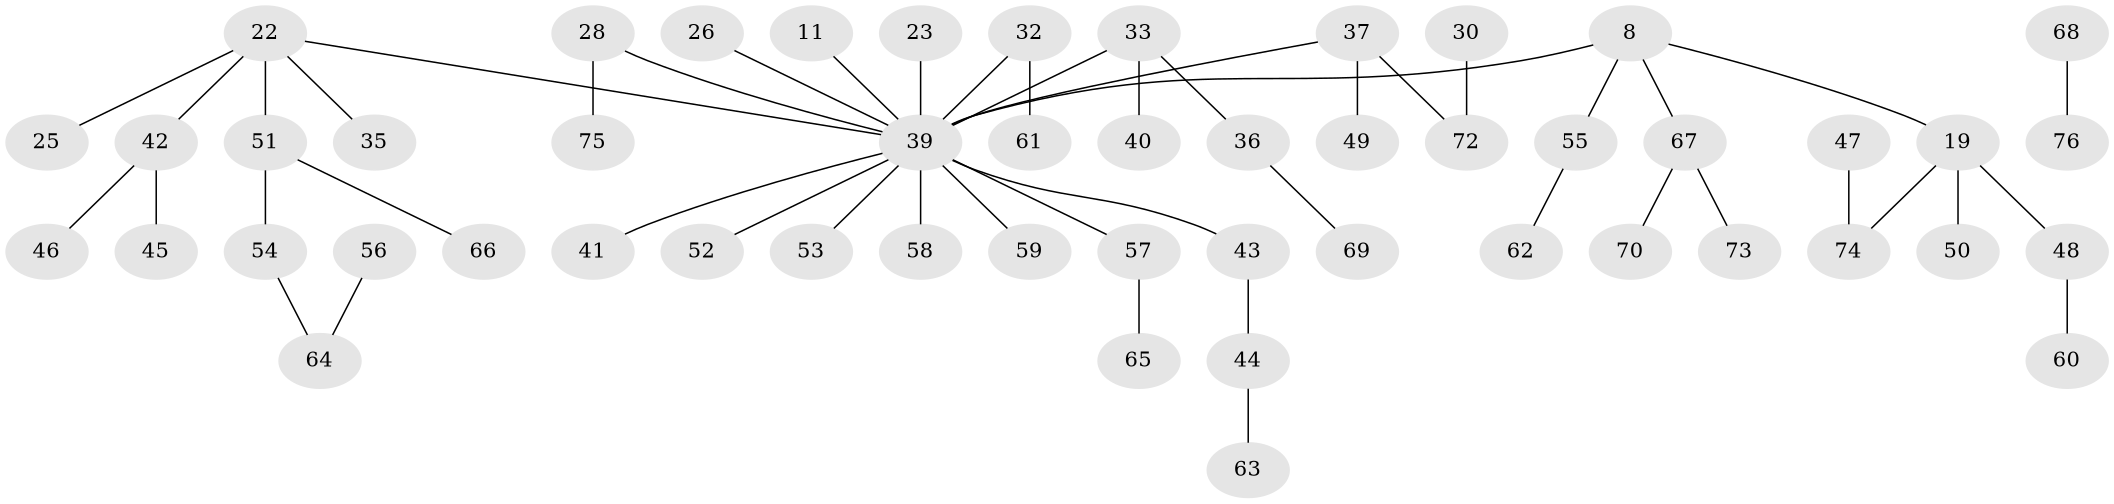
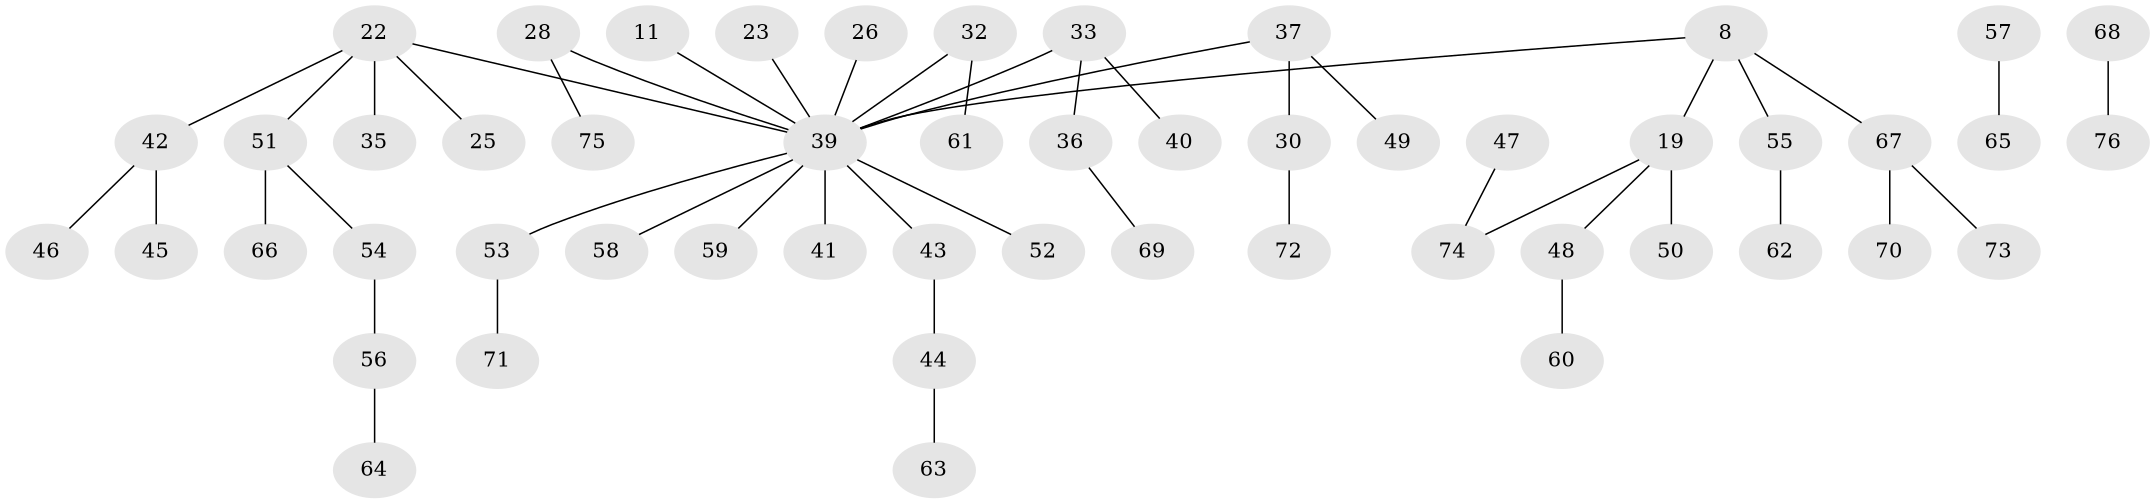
(1412, 88) -> (1289, 88)
(1030, 197) -> none
(293, 306) -> (375, 307)
none -> (497, 361)
